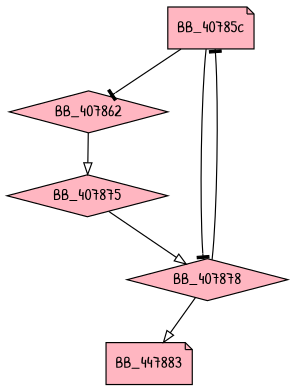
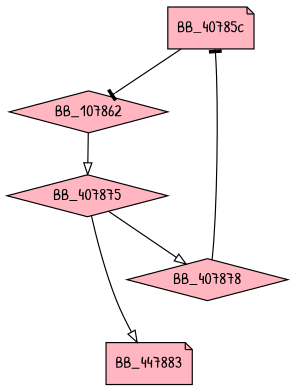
(89, 112) -> (89, 112)
(201, 151) -> none
(183, 315) -> (108, 275)
